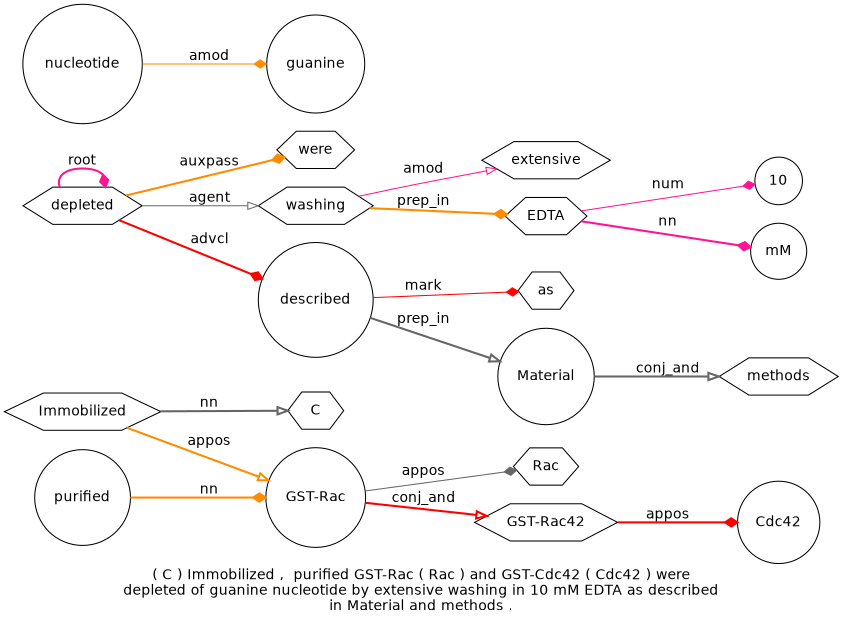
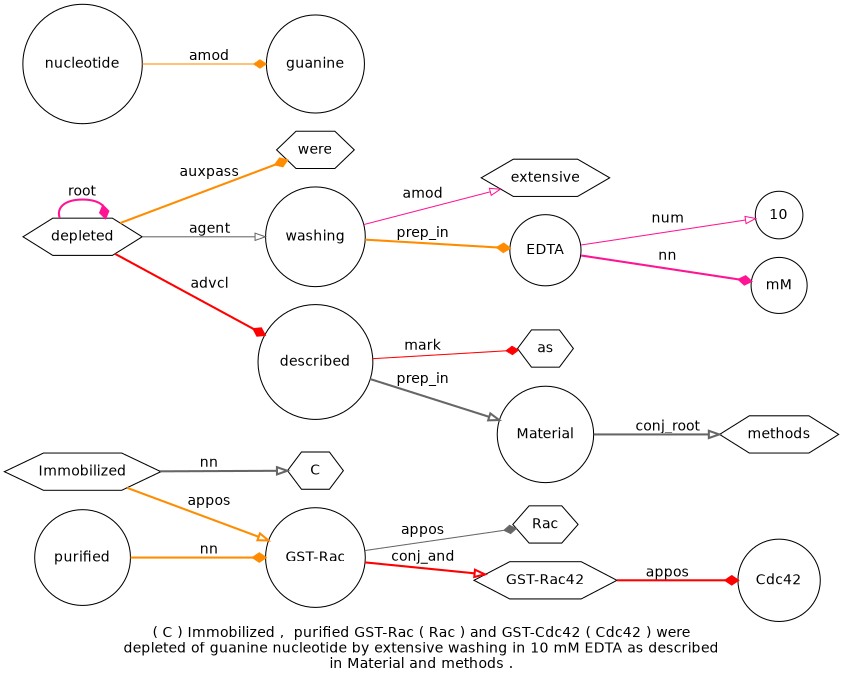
(662, 199) -> (663, 232)
(316, 206) -> (315, 237)
(546, 216) -> (545, 250)
(668, 369) -> (668, 427)
